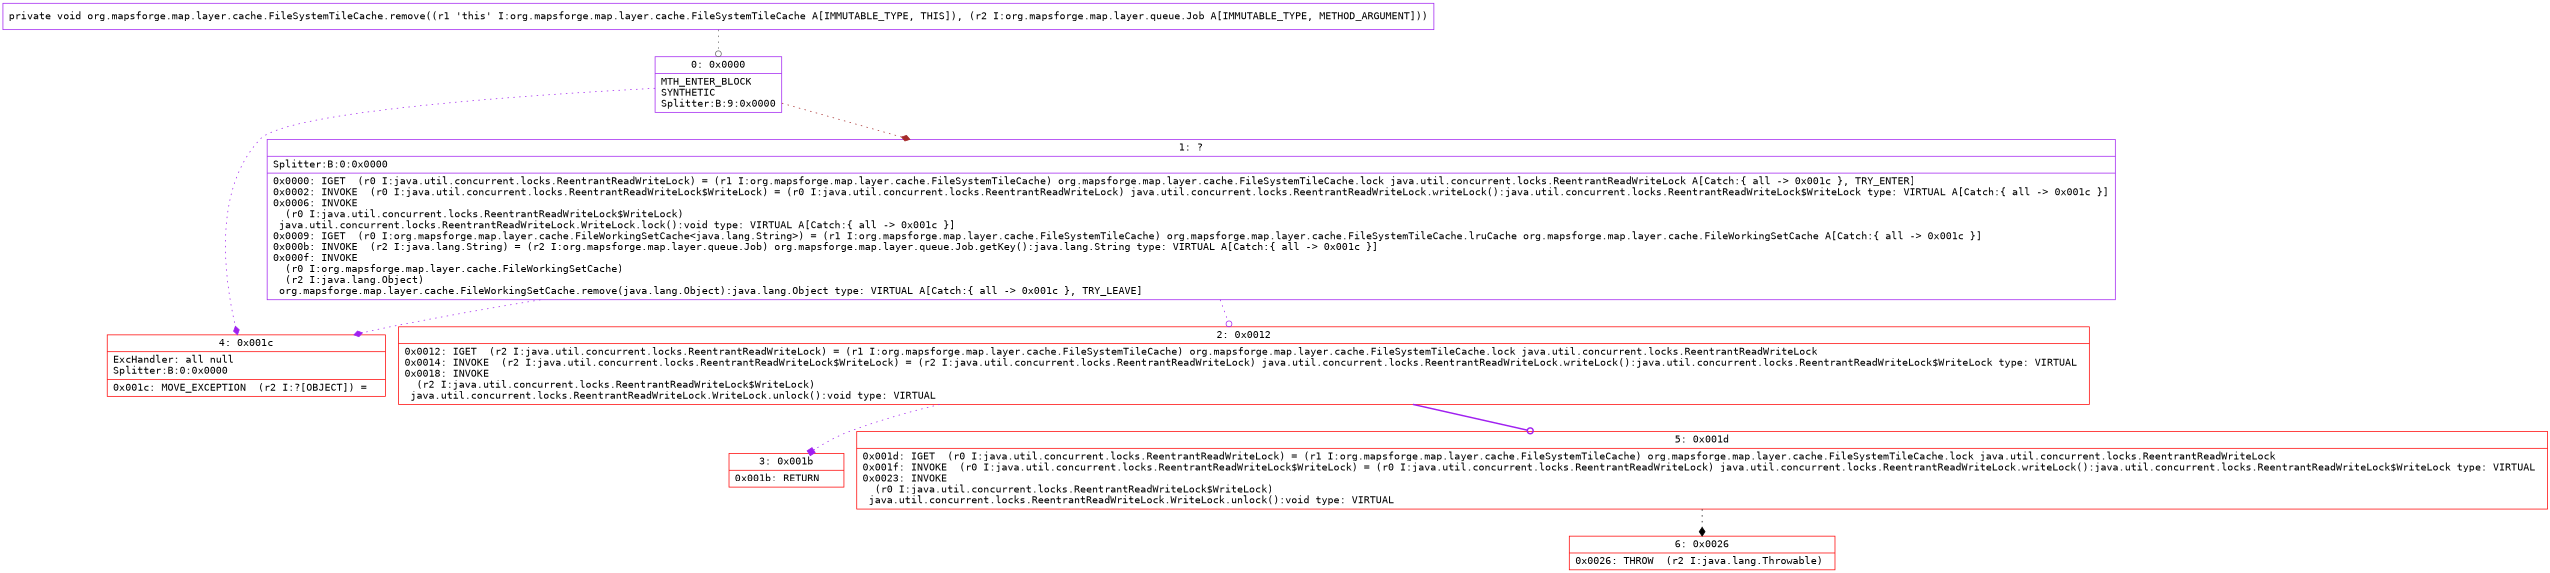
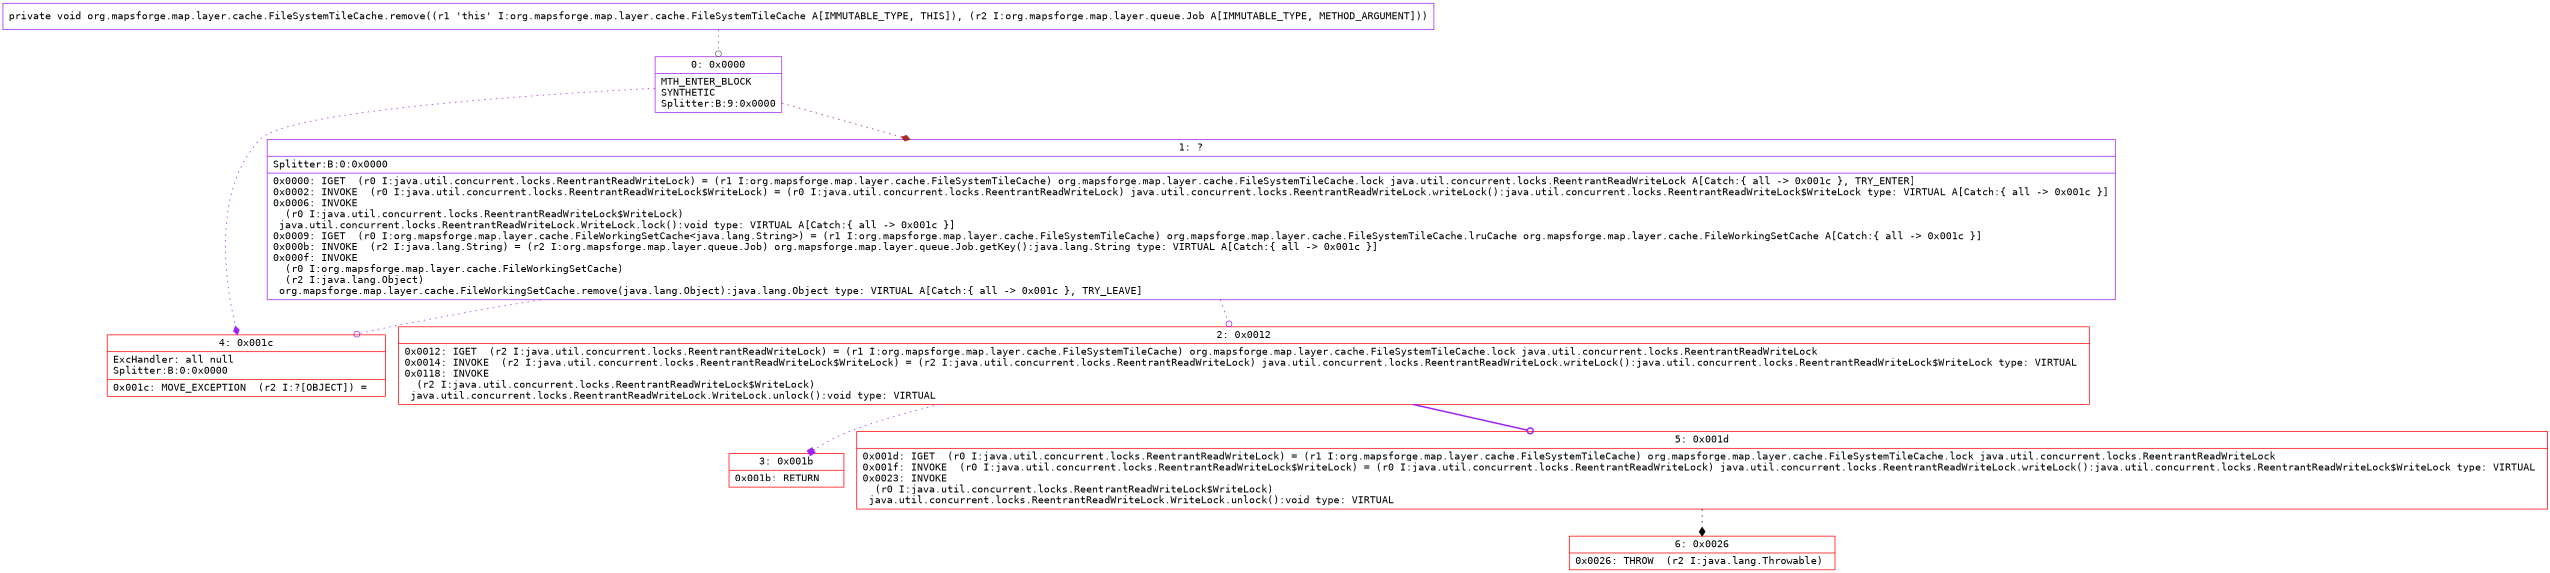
(451, 315) -> (450, 315)
(453, 374) -> (453, 374)
